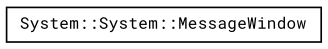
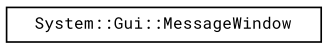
(164, 25) -> (164, 25)
